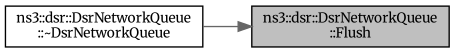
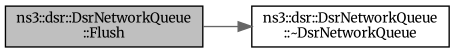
(221, 27) -> (221, 27)
